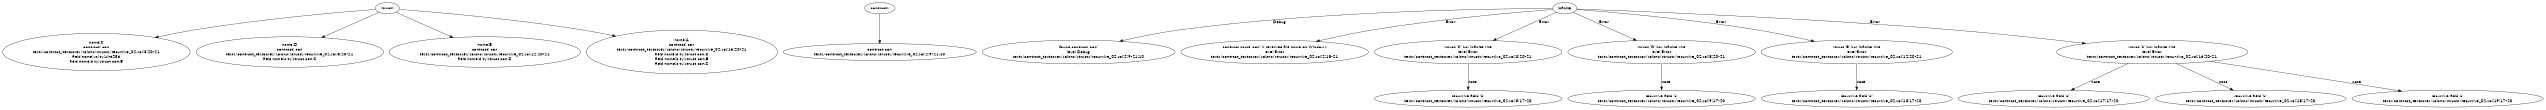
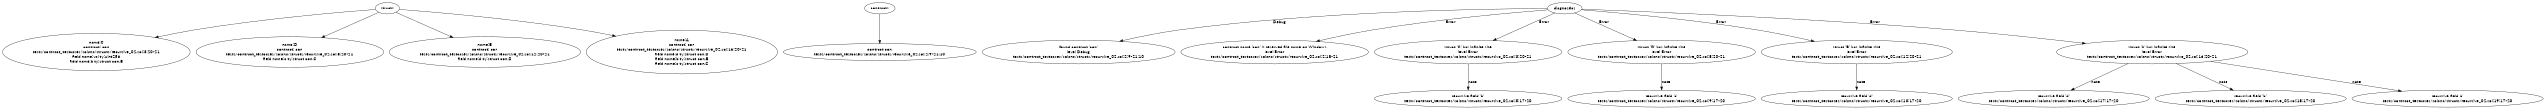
(1565, 8) -> (1565, 8)
